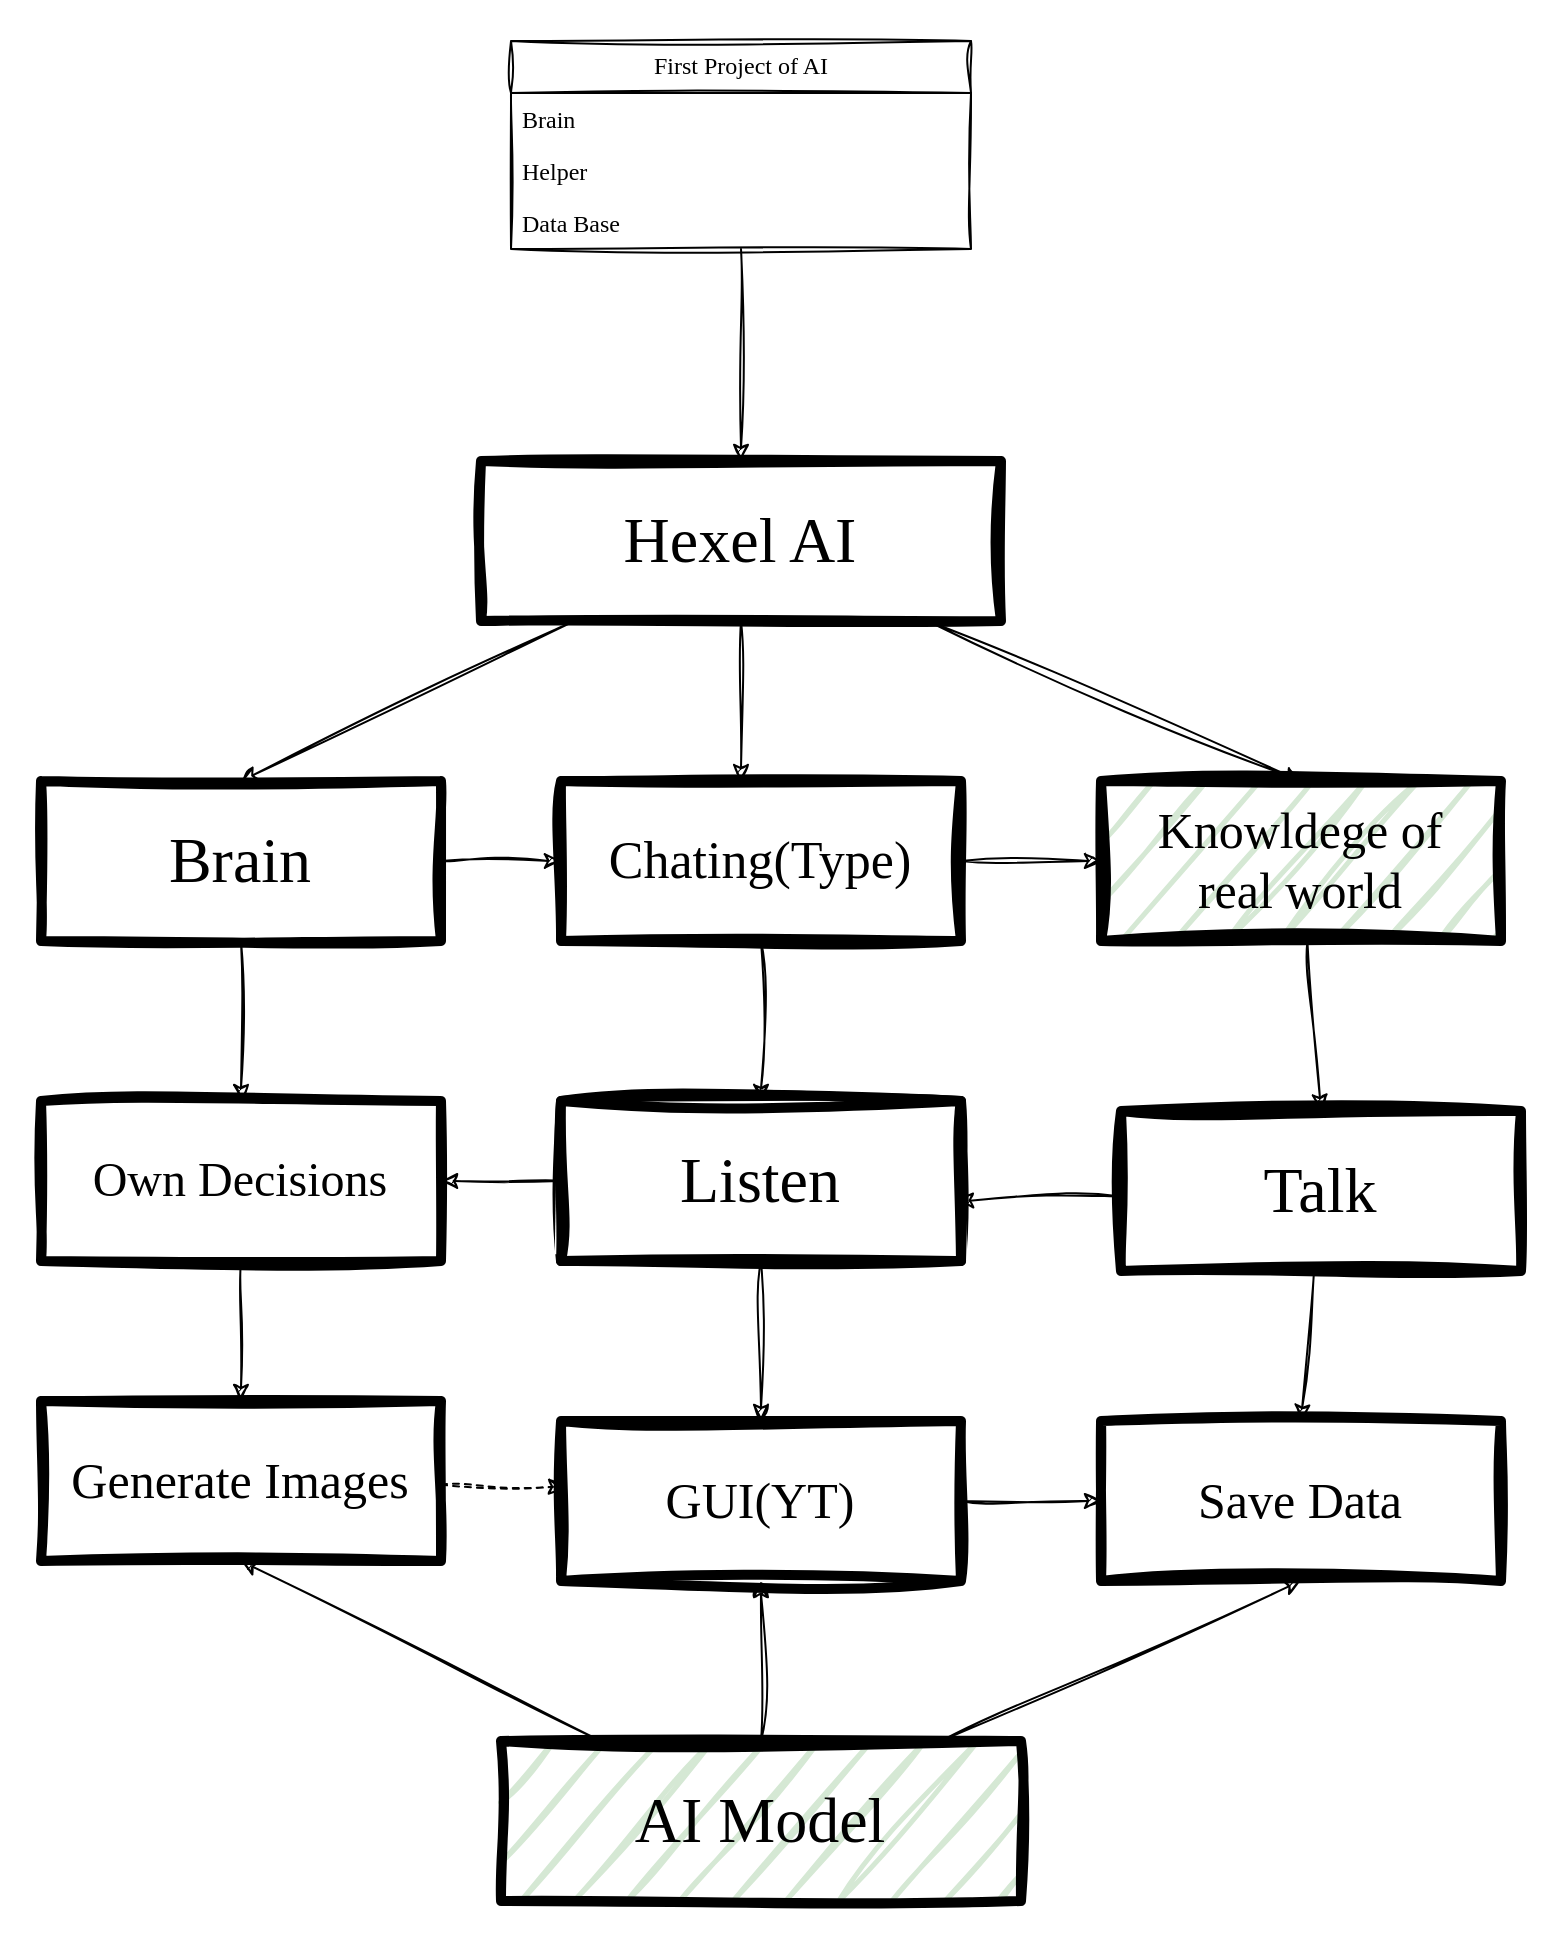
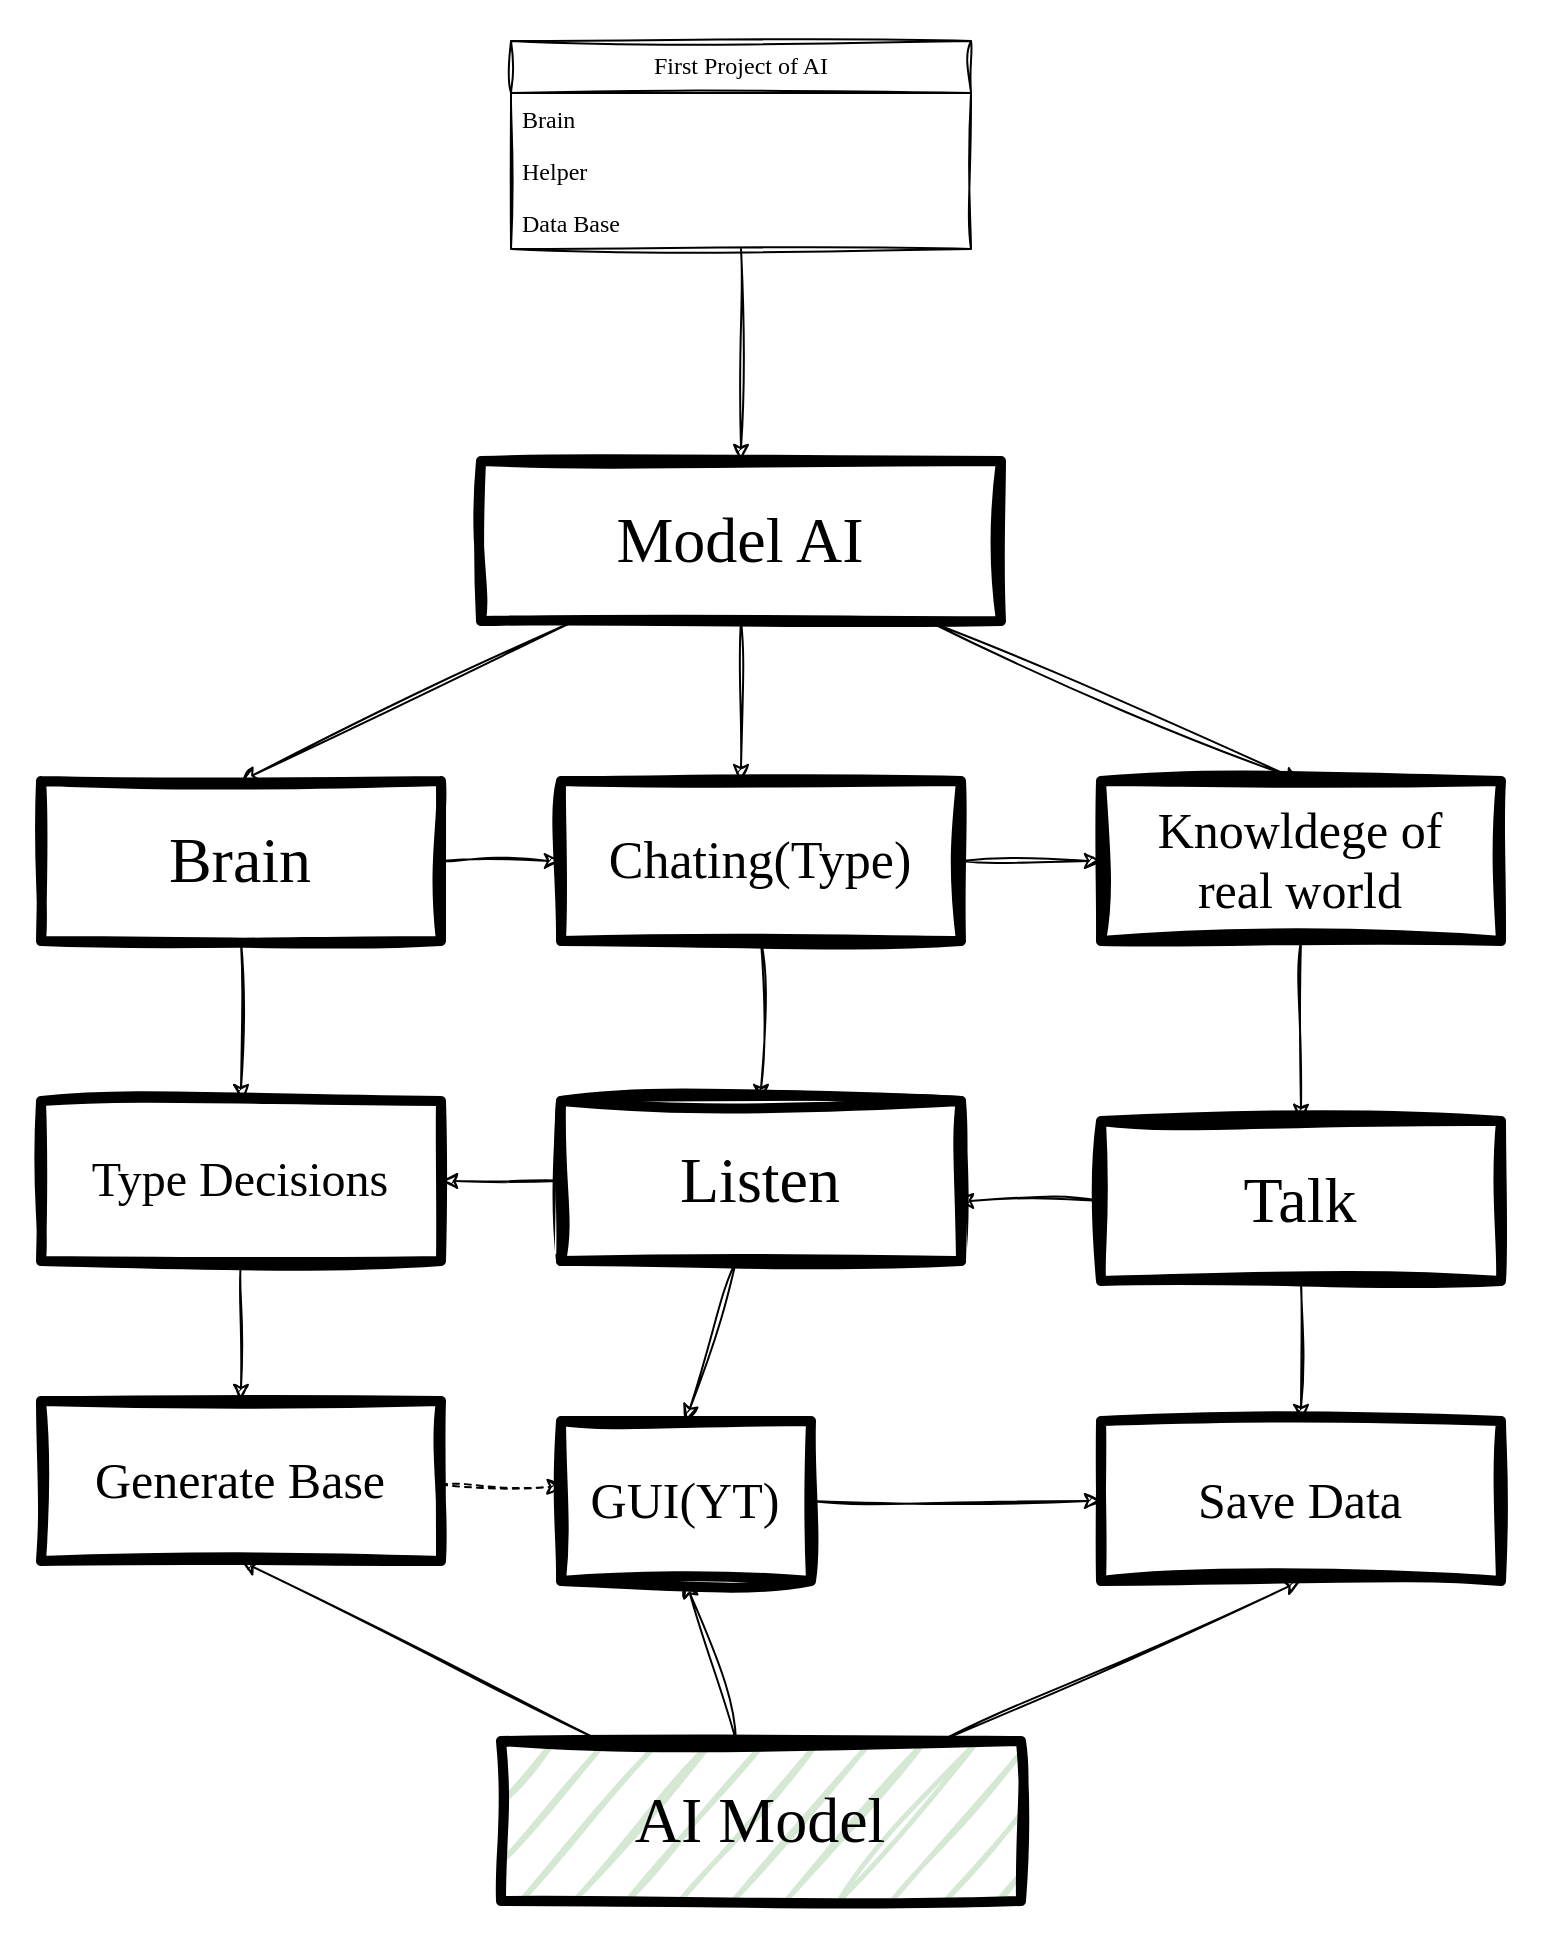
(741, 541) -> (741, 541)
(1301, 861) -> (1301, 861)
(241, 1181) -> (241, 1181)
(1321, 1191) -> (1301, 1201)
(241, 1481) -> (241, 1481)
(761, 1501) -> (686, 1501)
